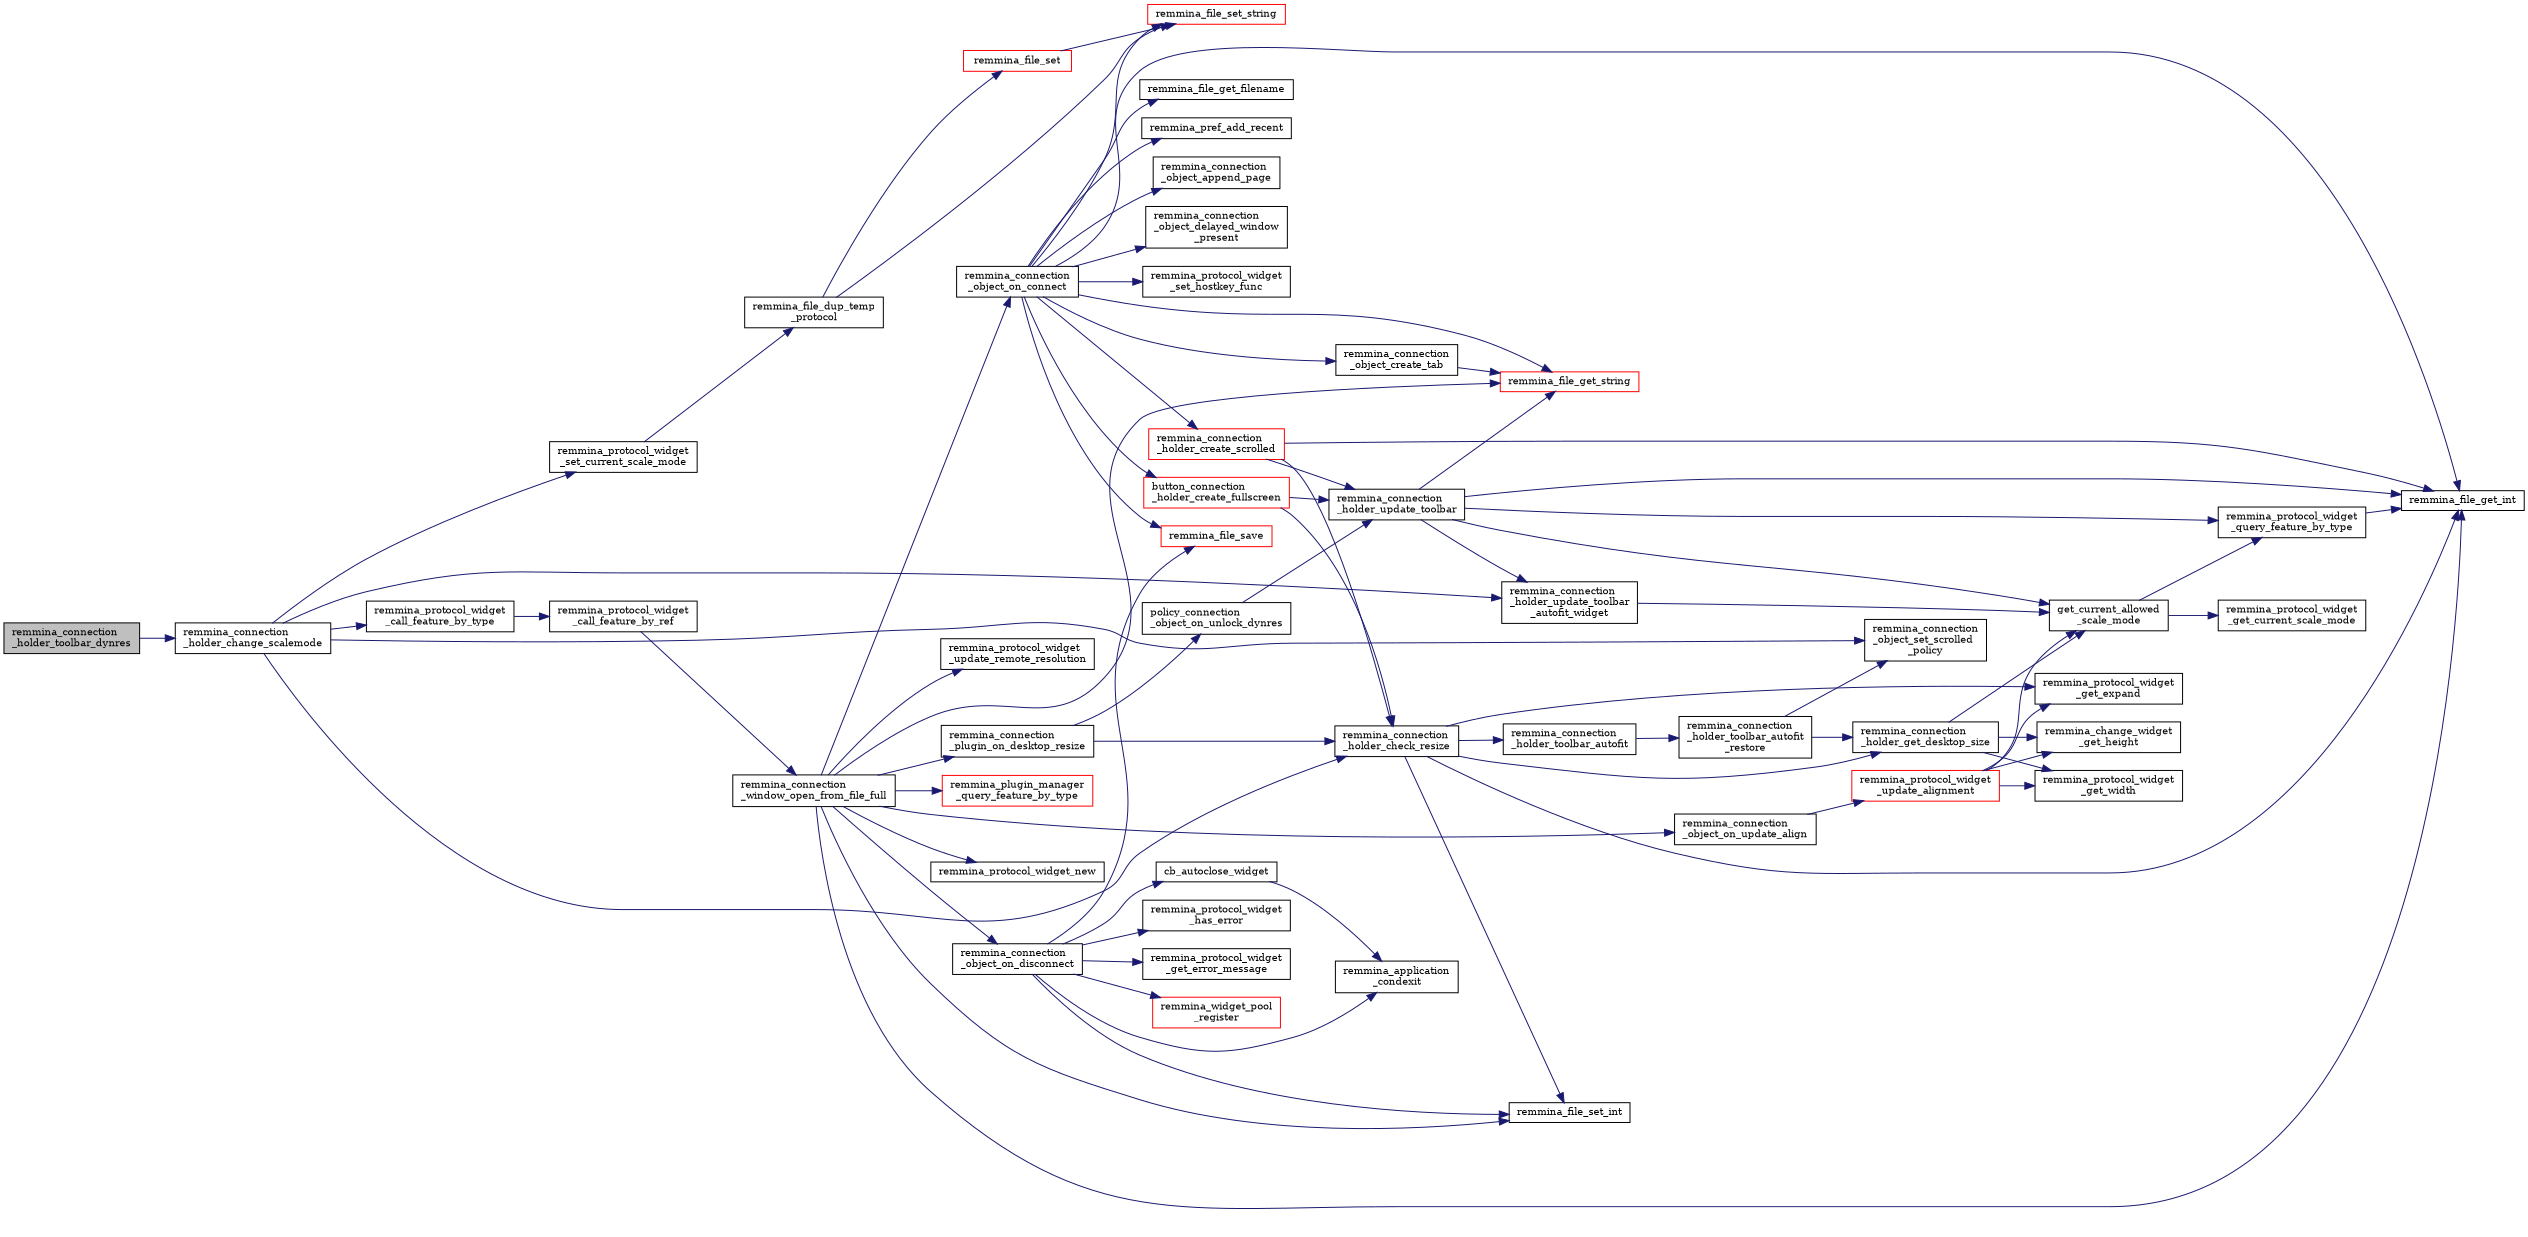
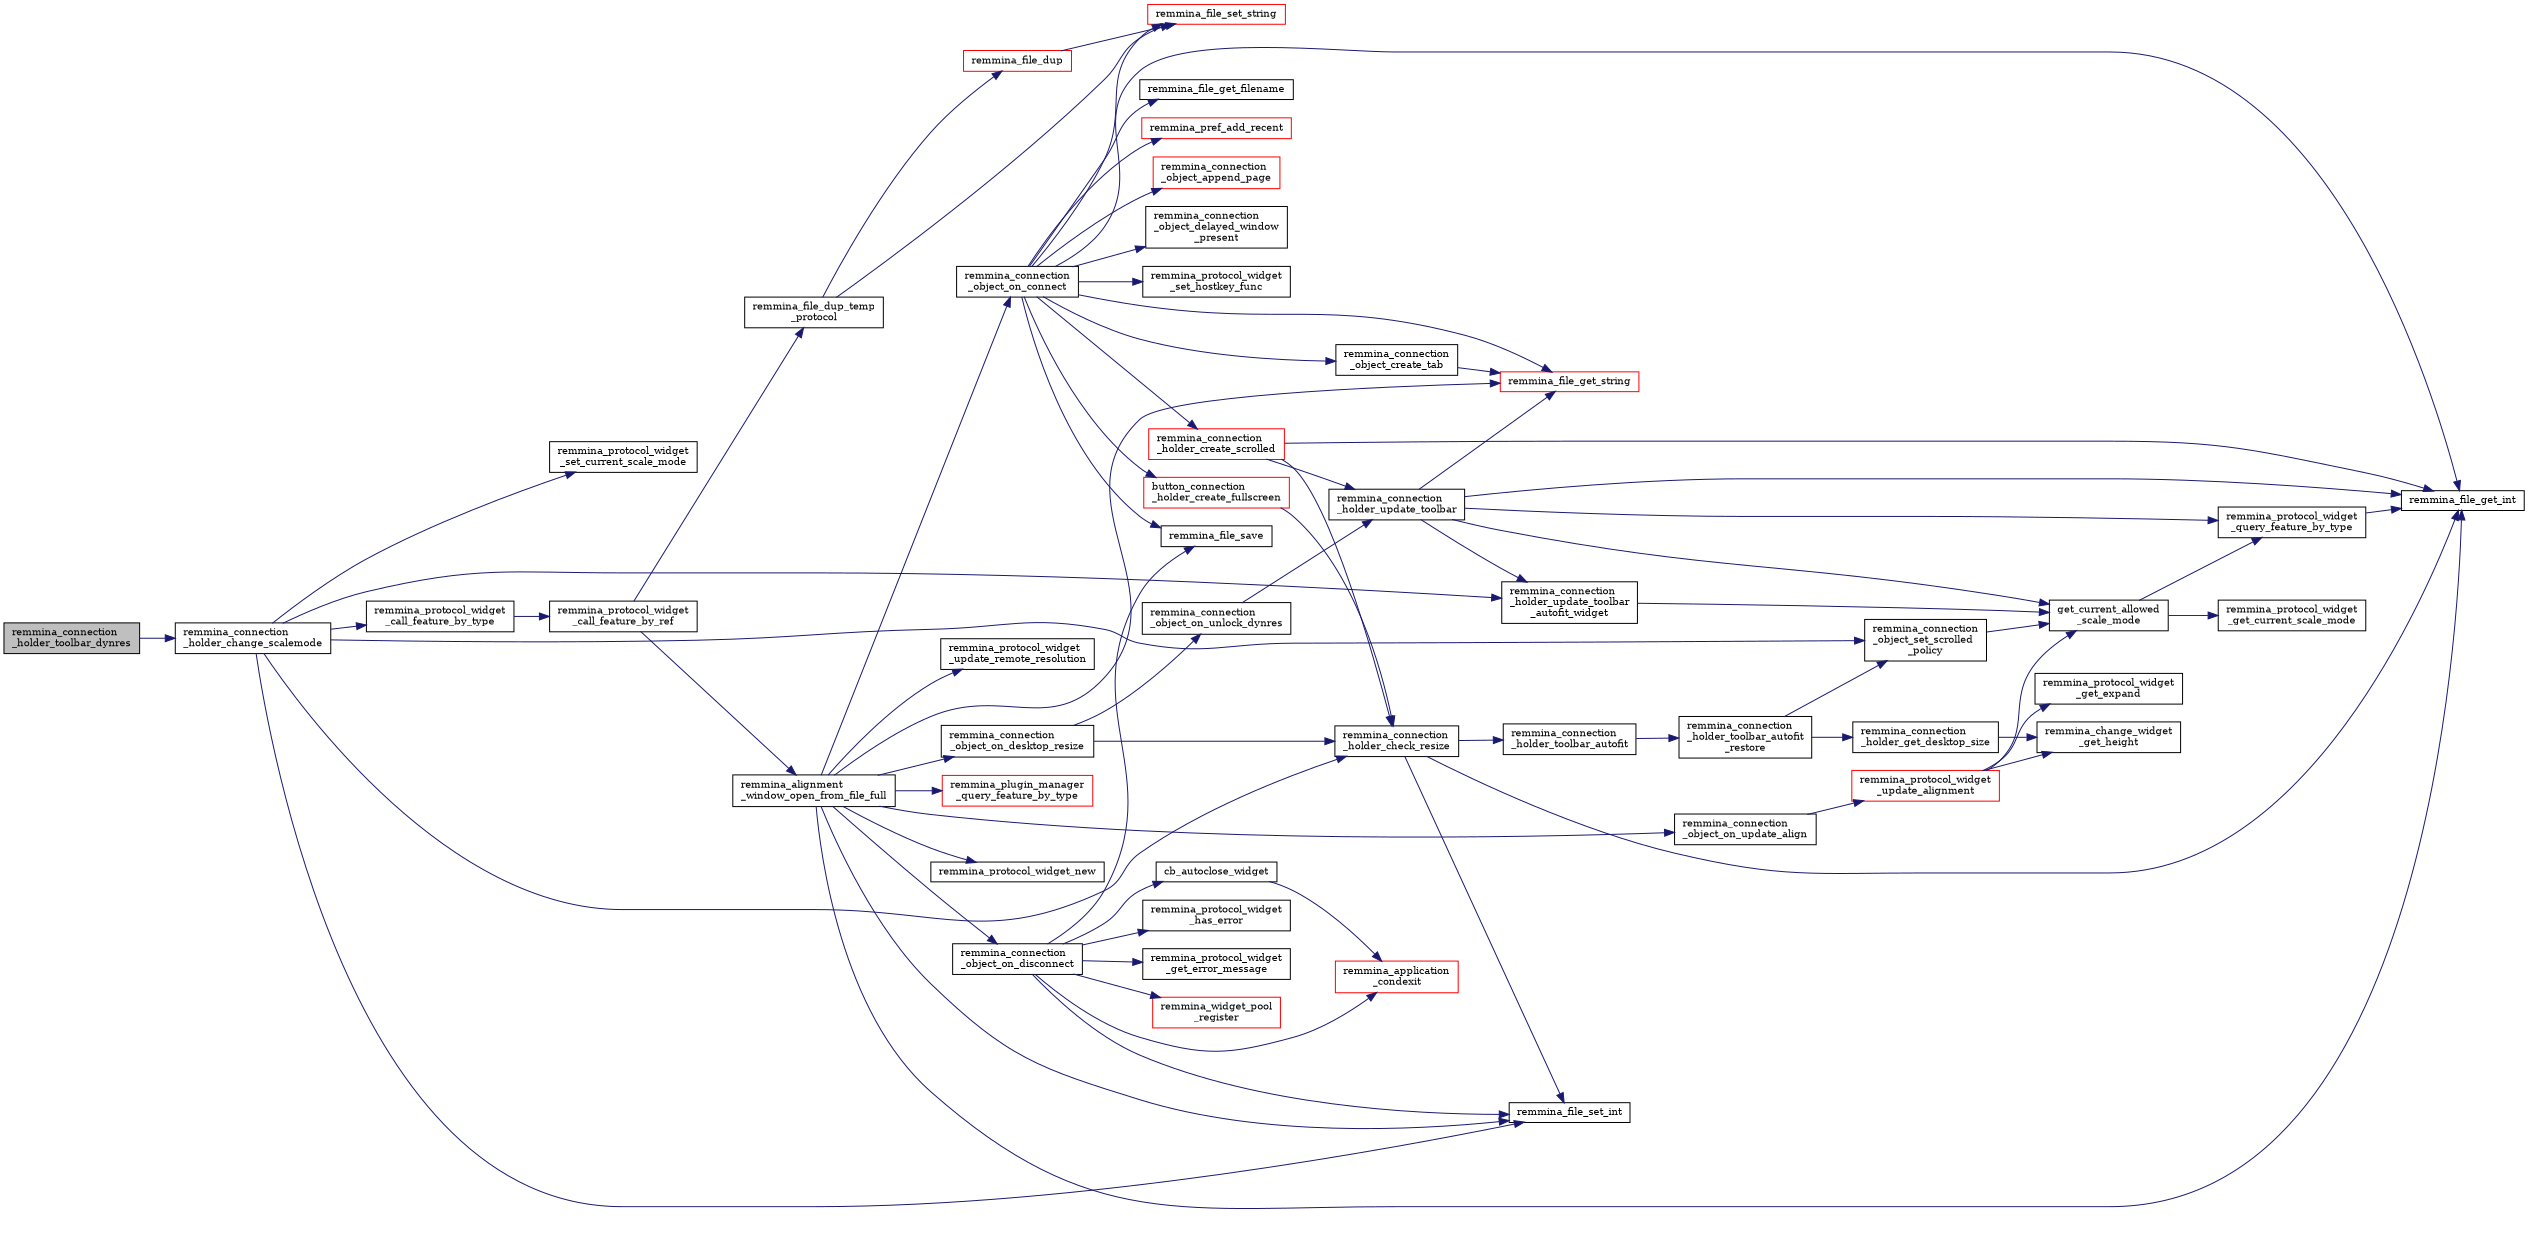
(1018, 61) -> (1018, 61)
(1217, 128) -> (1217, 128)
(1217, 173) -> (1217, 173)
(714, 388) -> (716, 469)
(1304, 498) -> none
(1217, 536) -> (1217, 536)
(1217, 618) -> (1217, 618)
(2012, 679) -> (2013, 628)
(1734, 692) -> none
(1018, 741) -> (1018, 741)
(1665, 778) -> none
(2109, 786) -> none
(814, 791) -> (814, 791)
(1397, 977) -> (1397, 977)
none -> (714, 1207)
